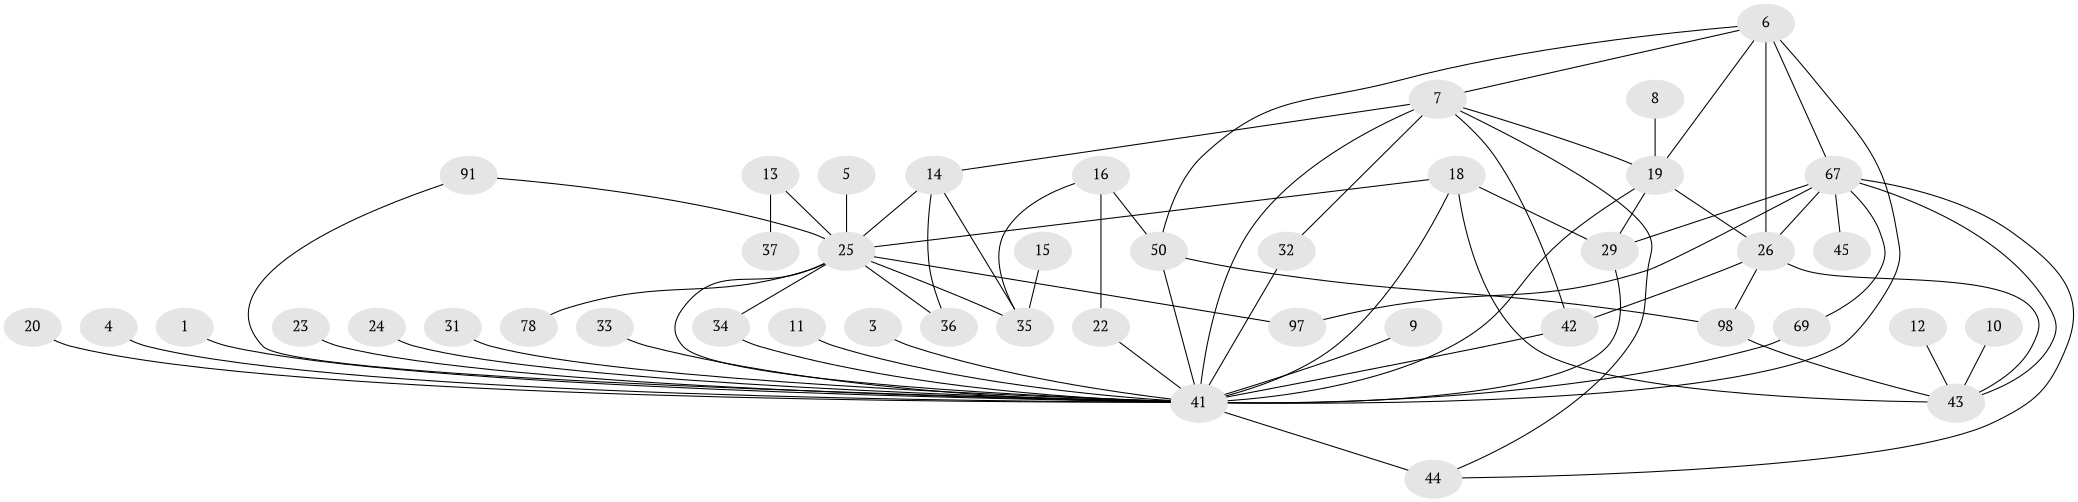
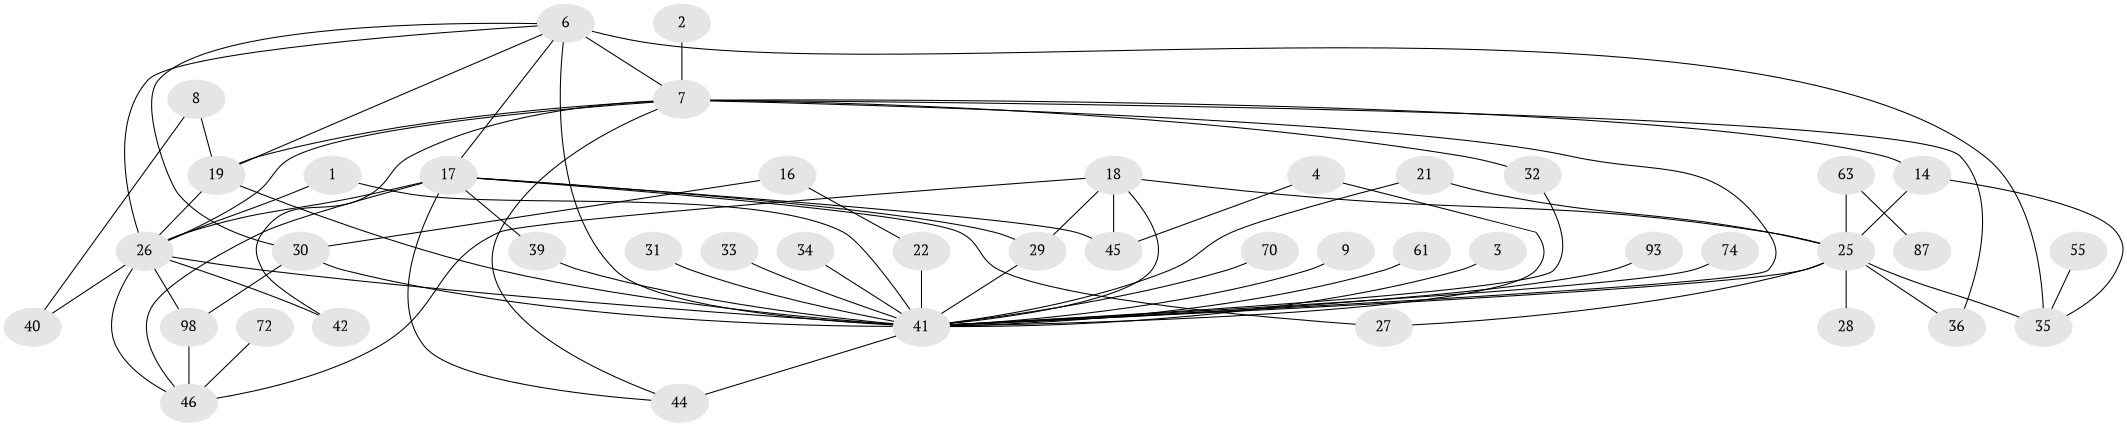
none -> (682, 23)
none -> (308, 151)
(469, 175) -> (1425, 175)
(771, 175) -> (1846, 175)
(847, 175) -> none
(1834, 175) -> (449, 175)
(1635, 208) -> none
none -> (249, 209)
none -> (1114, 213)
none -> (1215, 213)
(1011, 223) -> (1380, 49)
(771, 251) -> (1922, 251)
(1043, 251) -> (2078, 251)
(1159, 251) -> (301, 251)
(928, 252) -> (1734, 126)
(784, 289) -> none
none -> (33, 327)
(33, 327) -> (1270, 251)
(301, 327) -> (1654, 251)
(377, 327) -> (1730, 251)
(529, 327) -> (1846, 327)
(797, 327) -> (1422, 251)
(1297, 327) -> (1384, 327)
(1802, 327) -> (537, 251)
(1918, 327) -> (265, 327)
(1994, 327) -> none
(1377, 368) -> (532, 297)
(1956, 403) -> (189, 403)
